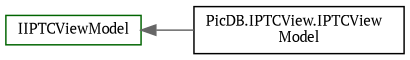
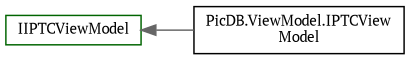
(299, 30) -> (299, 30)
